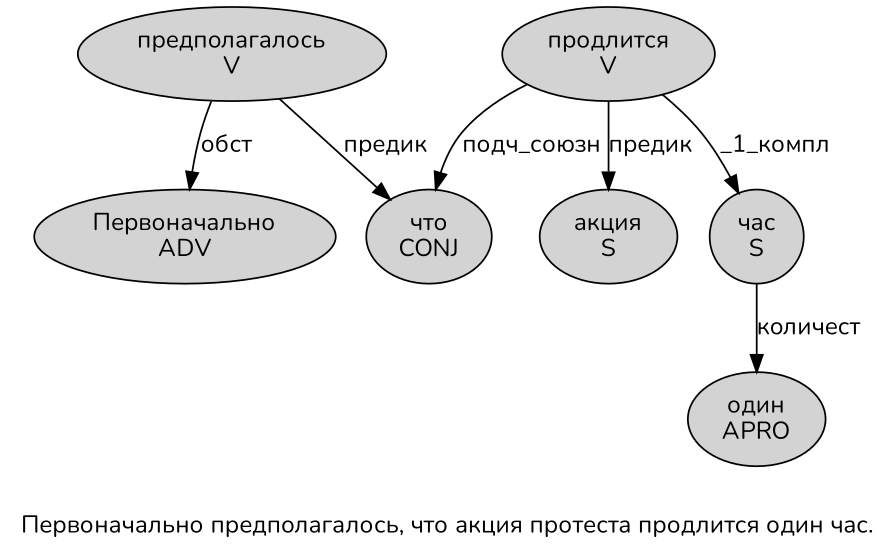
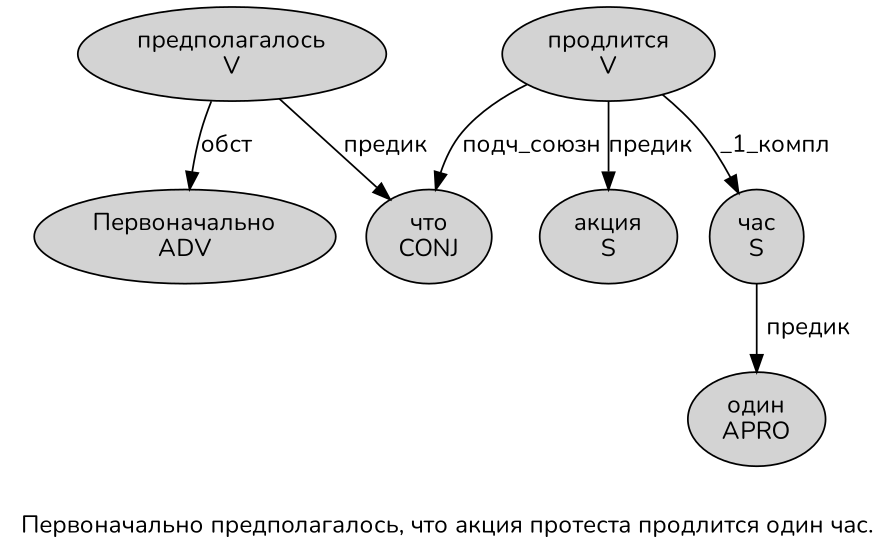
(809, 328) -> (809, 328)
